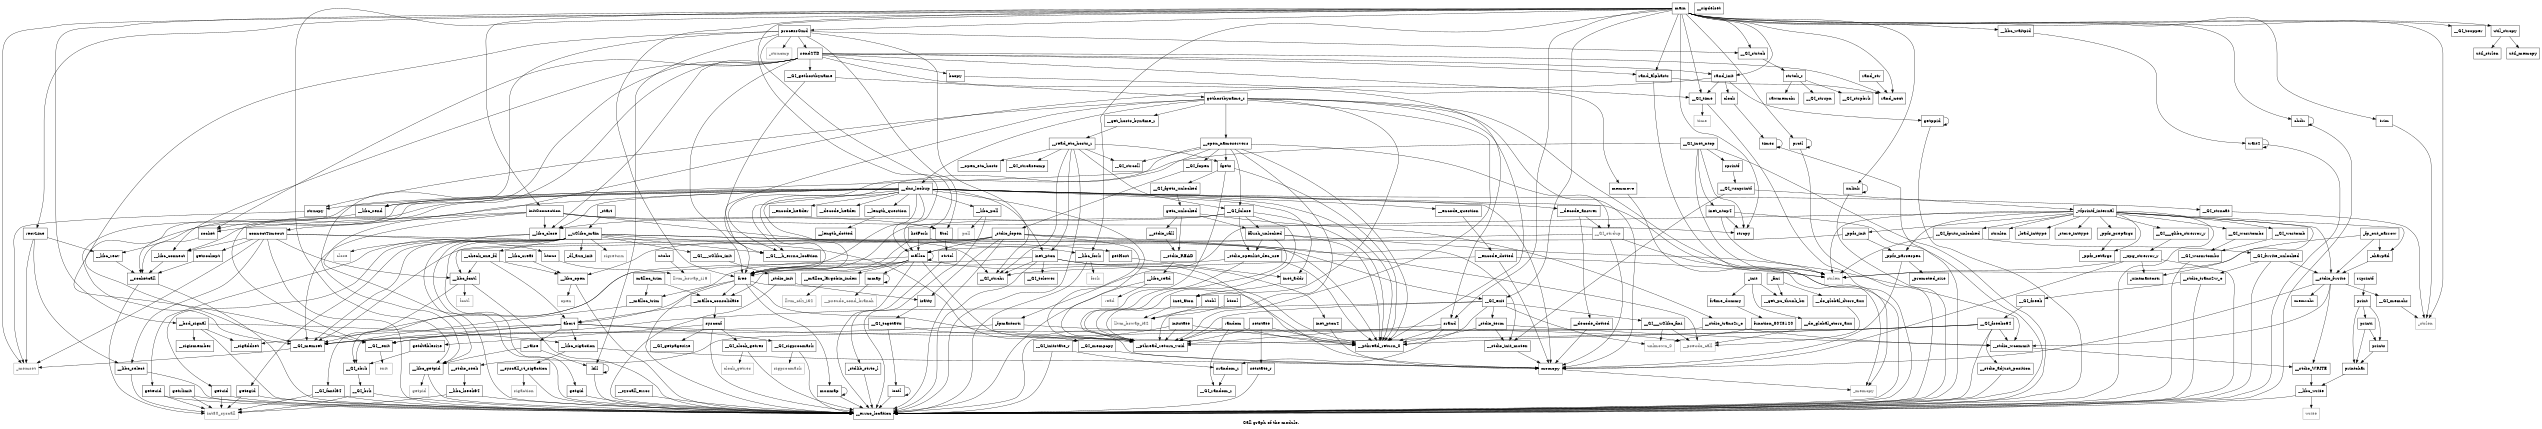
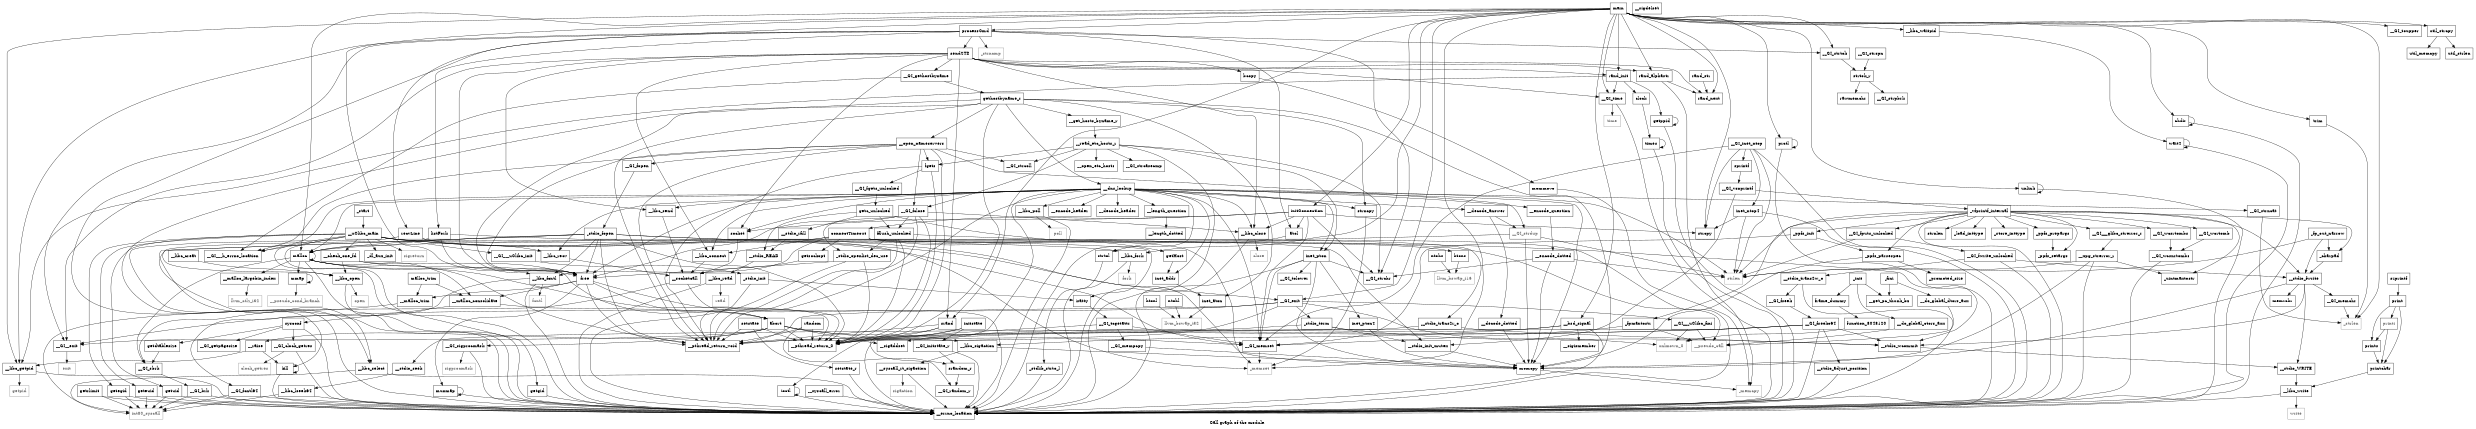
(1806, 87) -> (1867, 63)
(2366, 324) -> (2389, 324)
